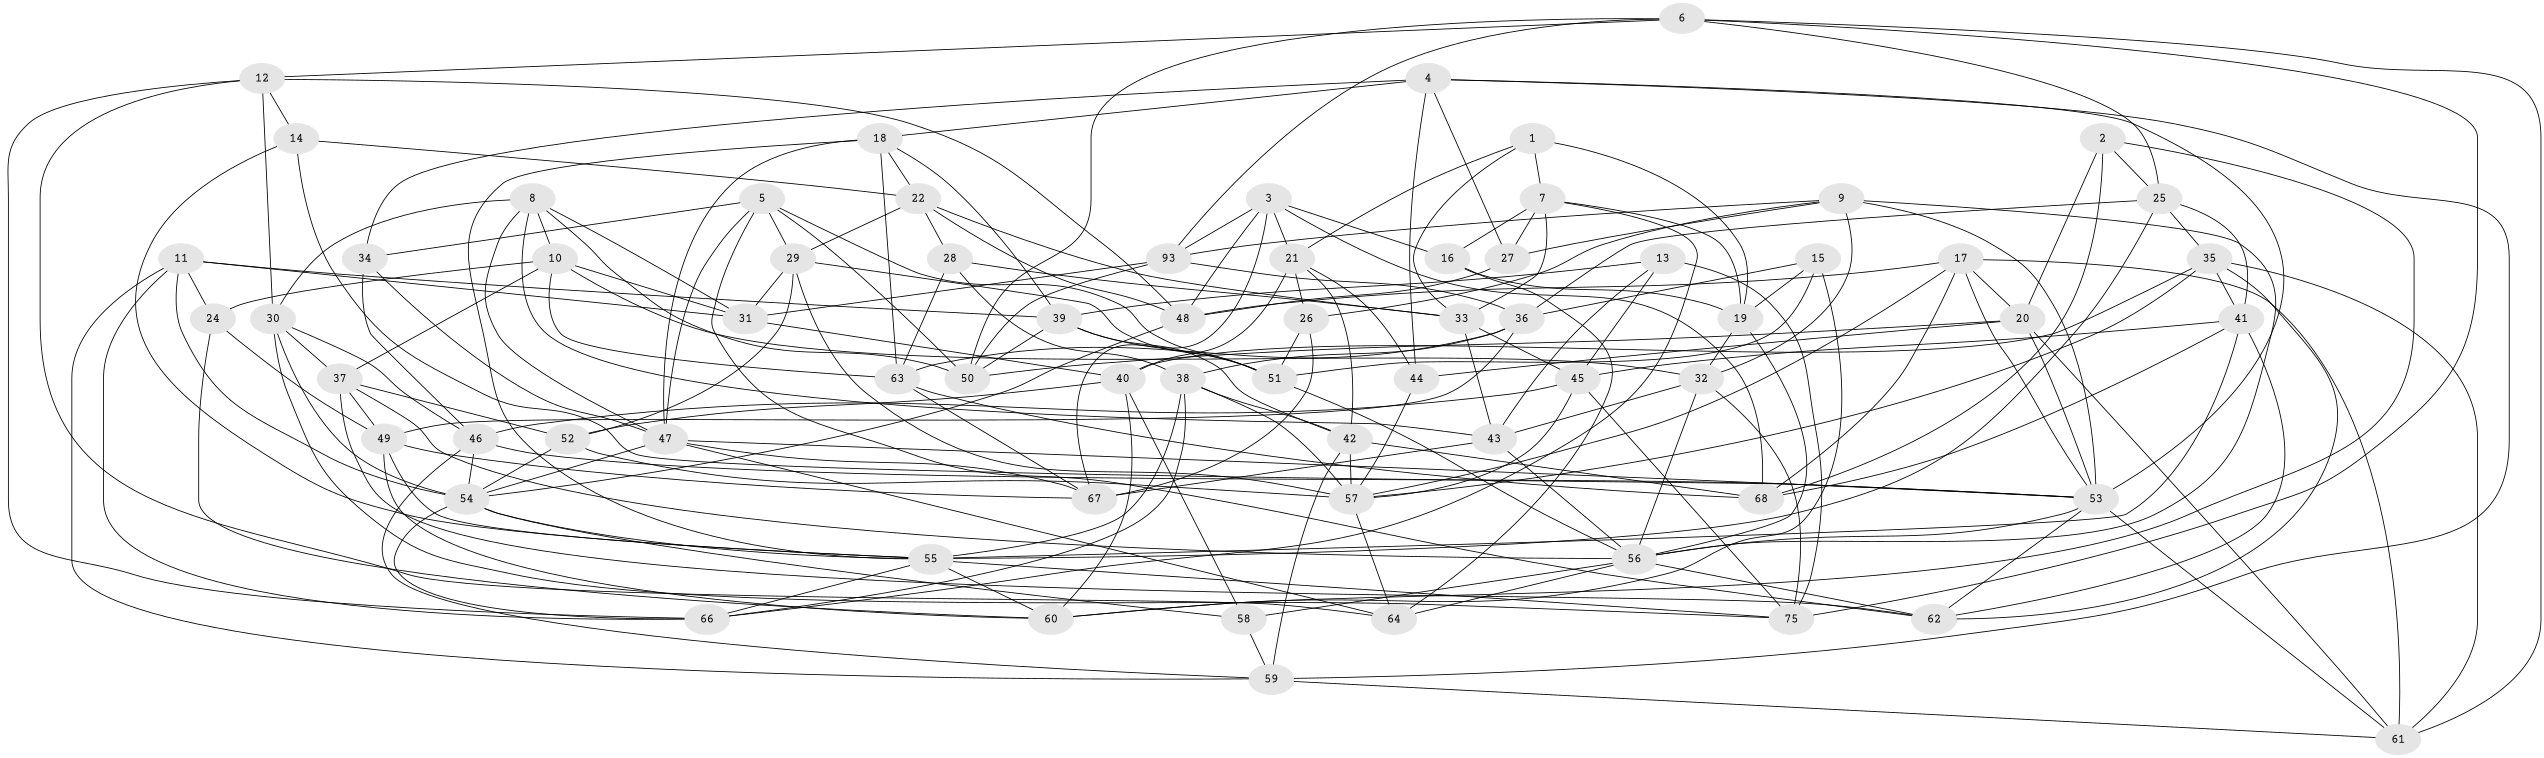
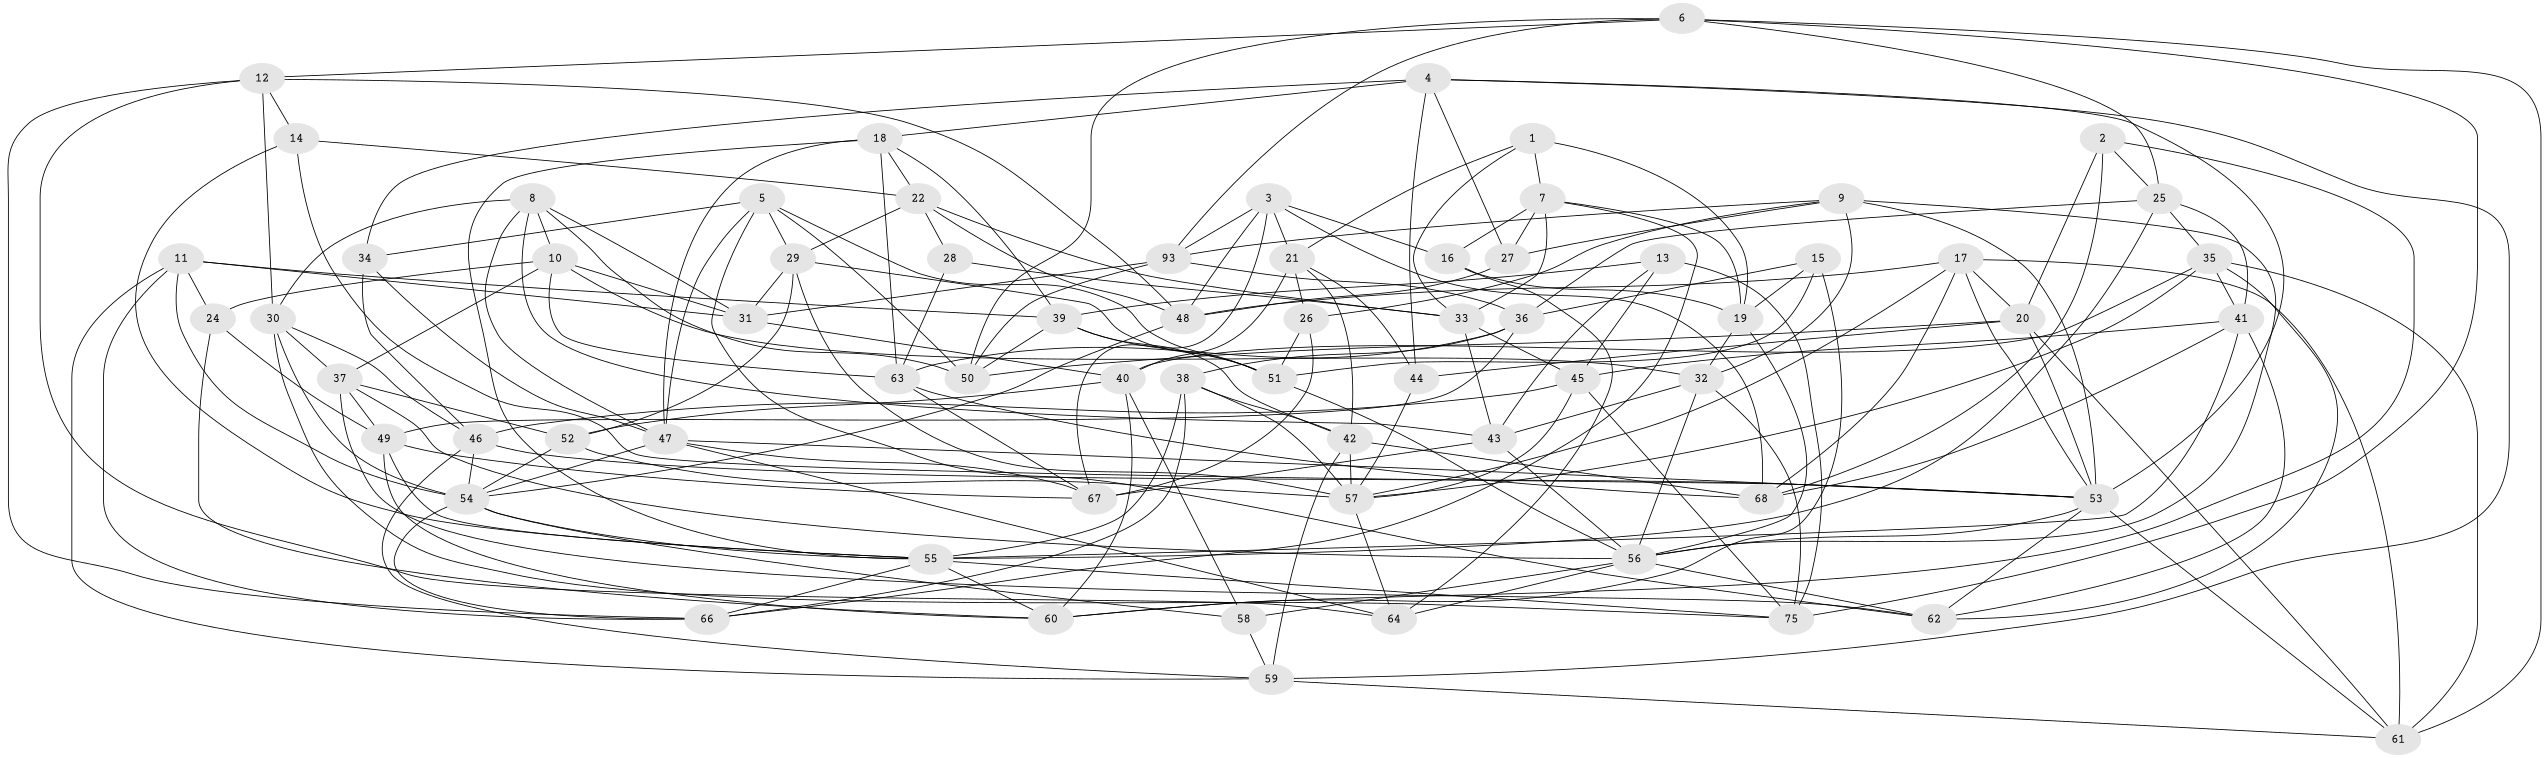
(1052, 344) -> none
